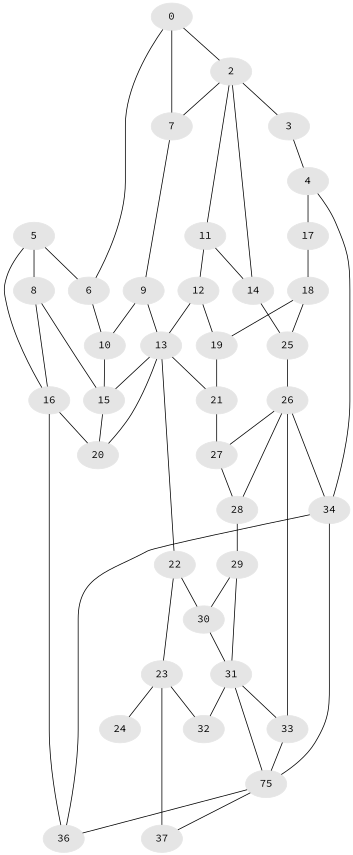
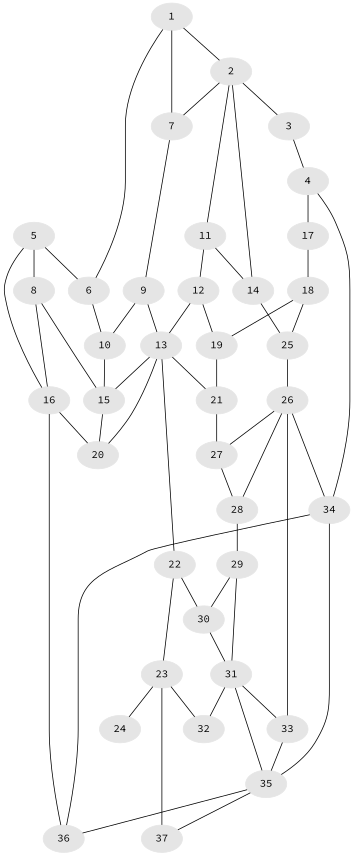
(172, 17) -> (172, 17)
(266, 784) -> (266, 784)
